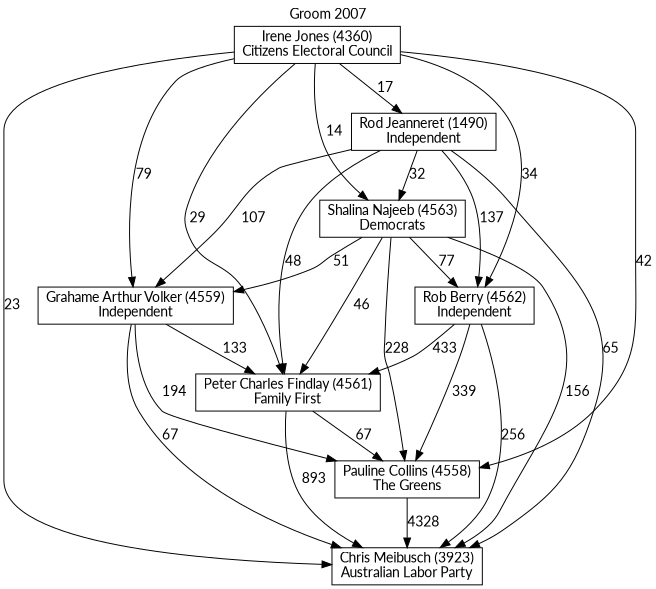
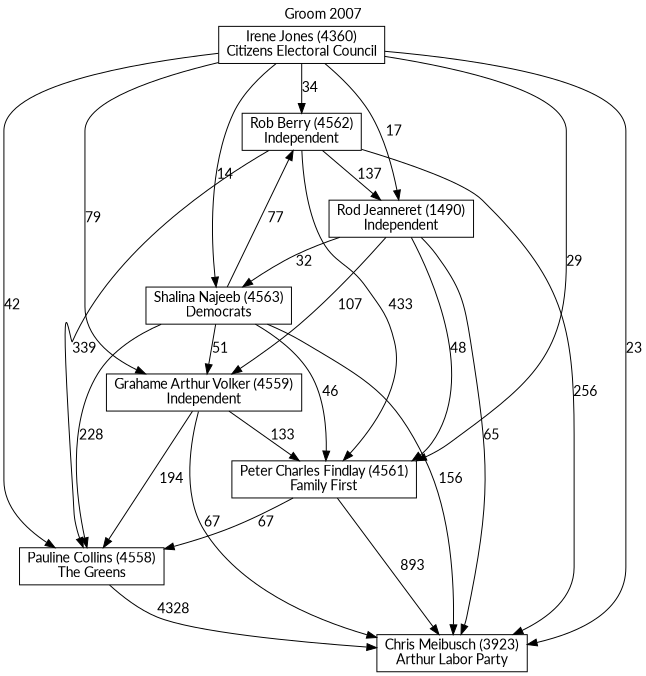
(476, 209) -> (348, 172)
(407, 566) -> (452, 653)
